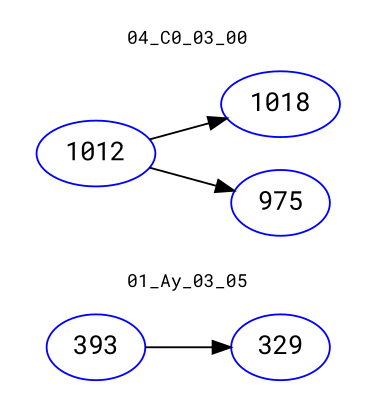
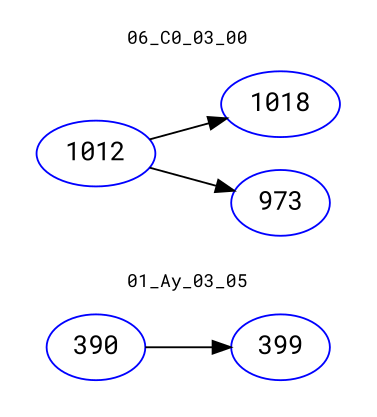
(188, 39) -> (188, 39)
(281, 203) -> (281, 203)
(96, 347) -> (96, 347)
(281, 347) -> (281, 347)
